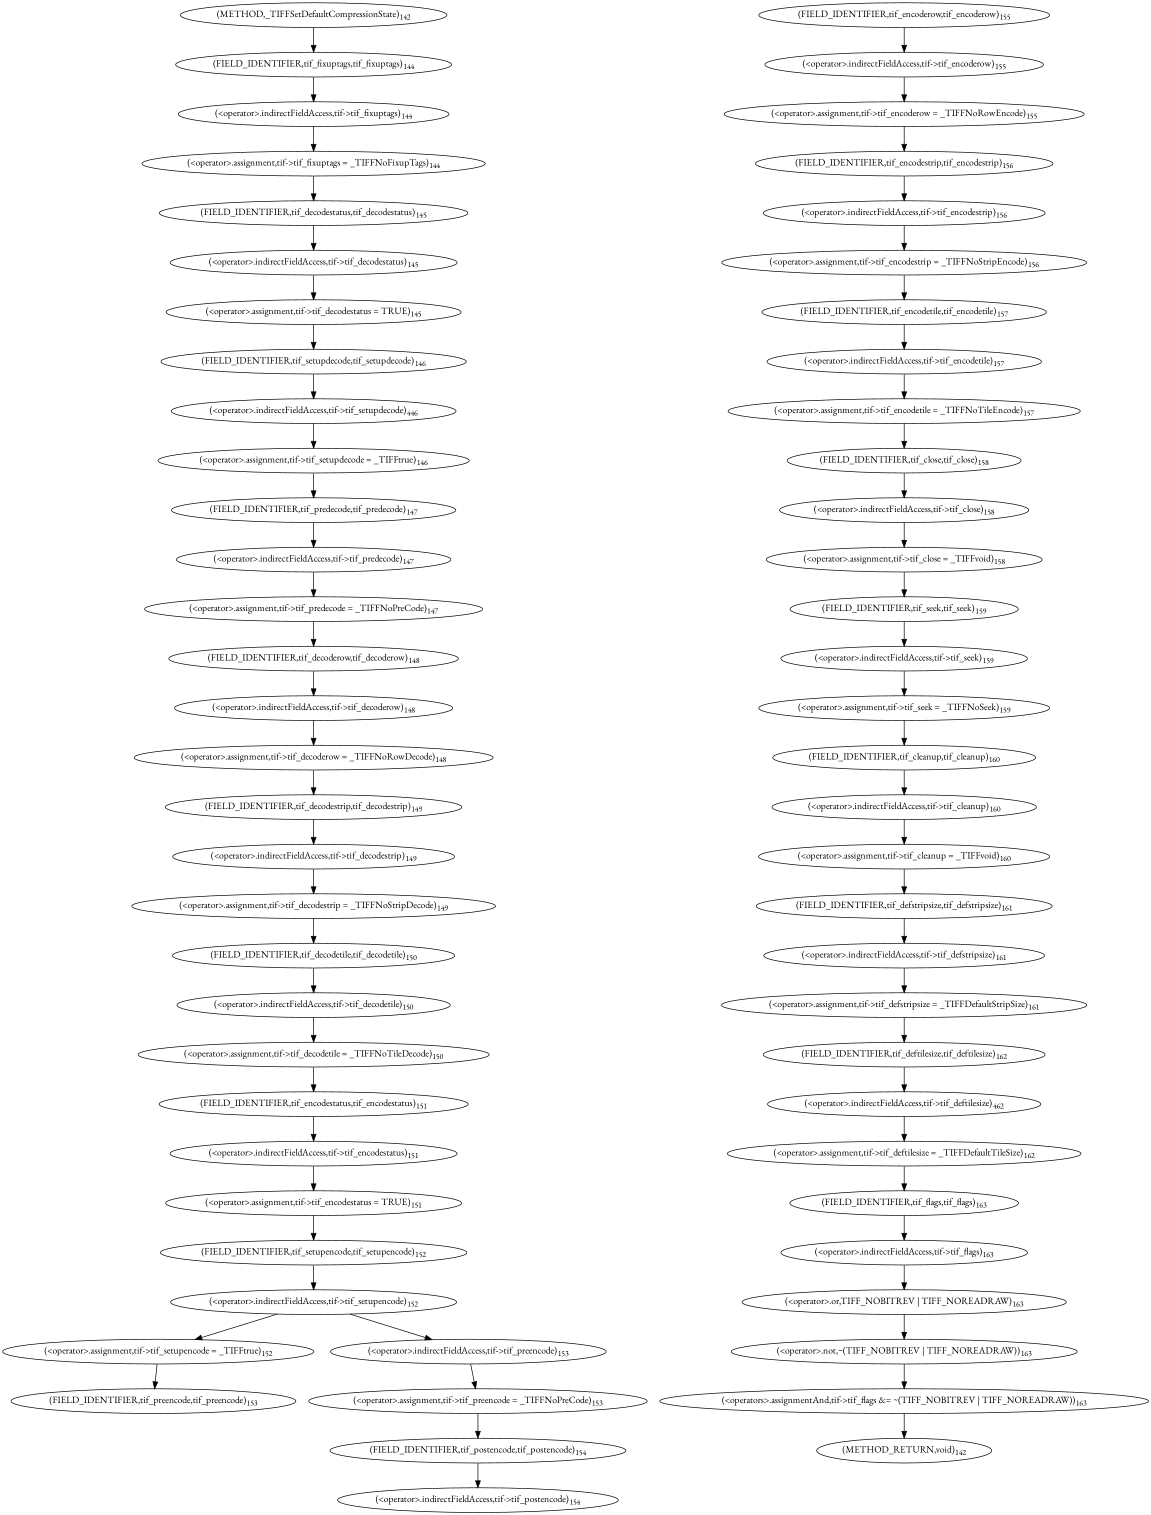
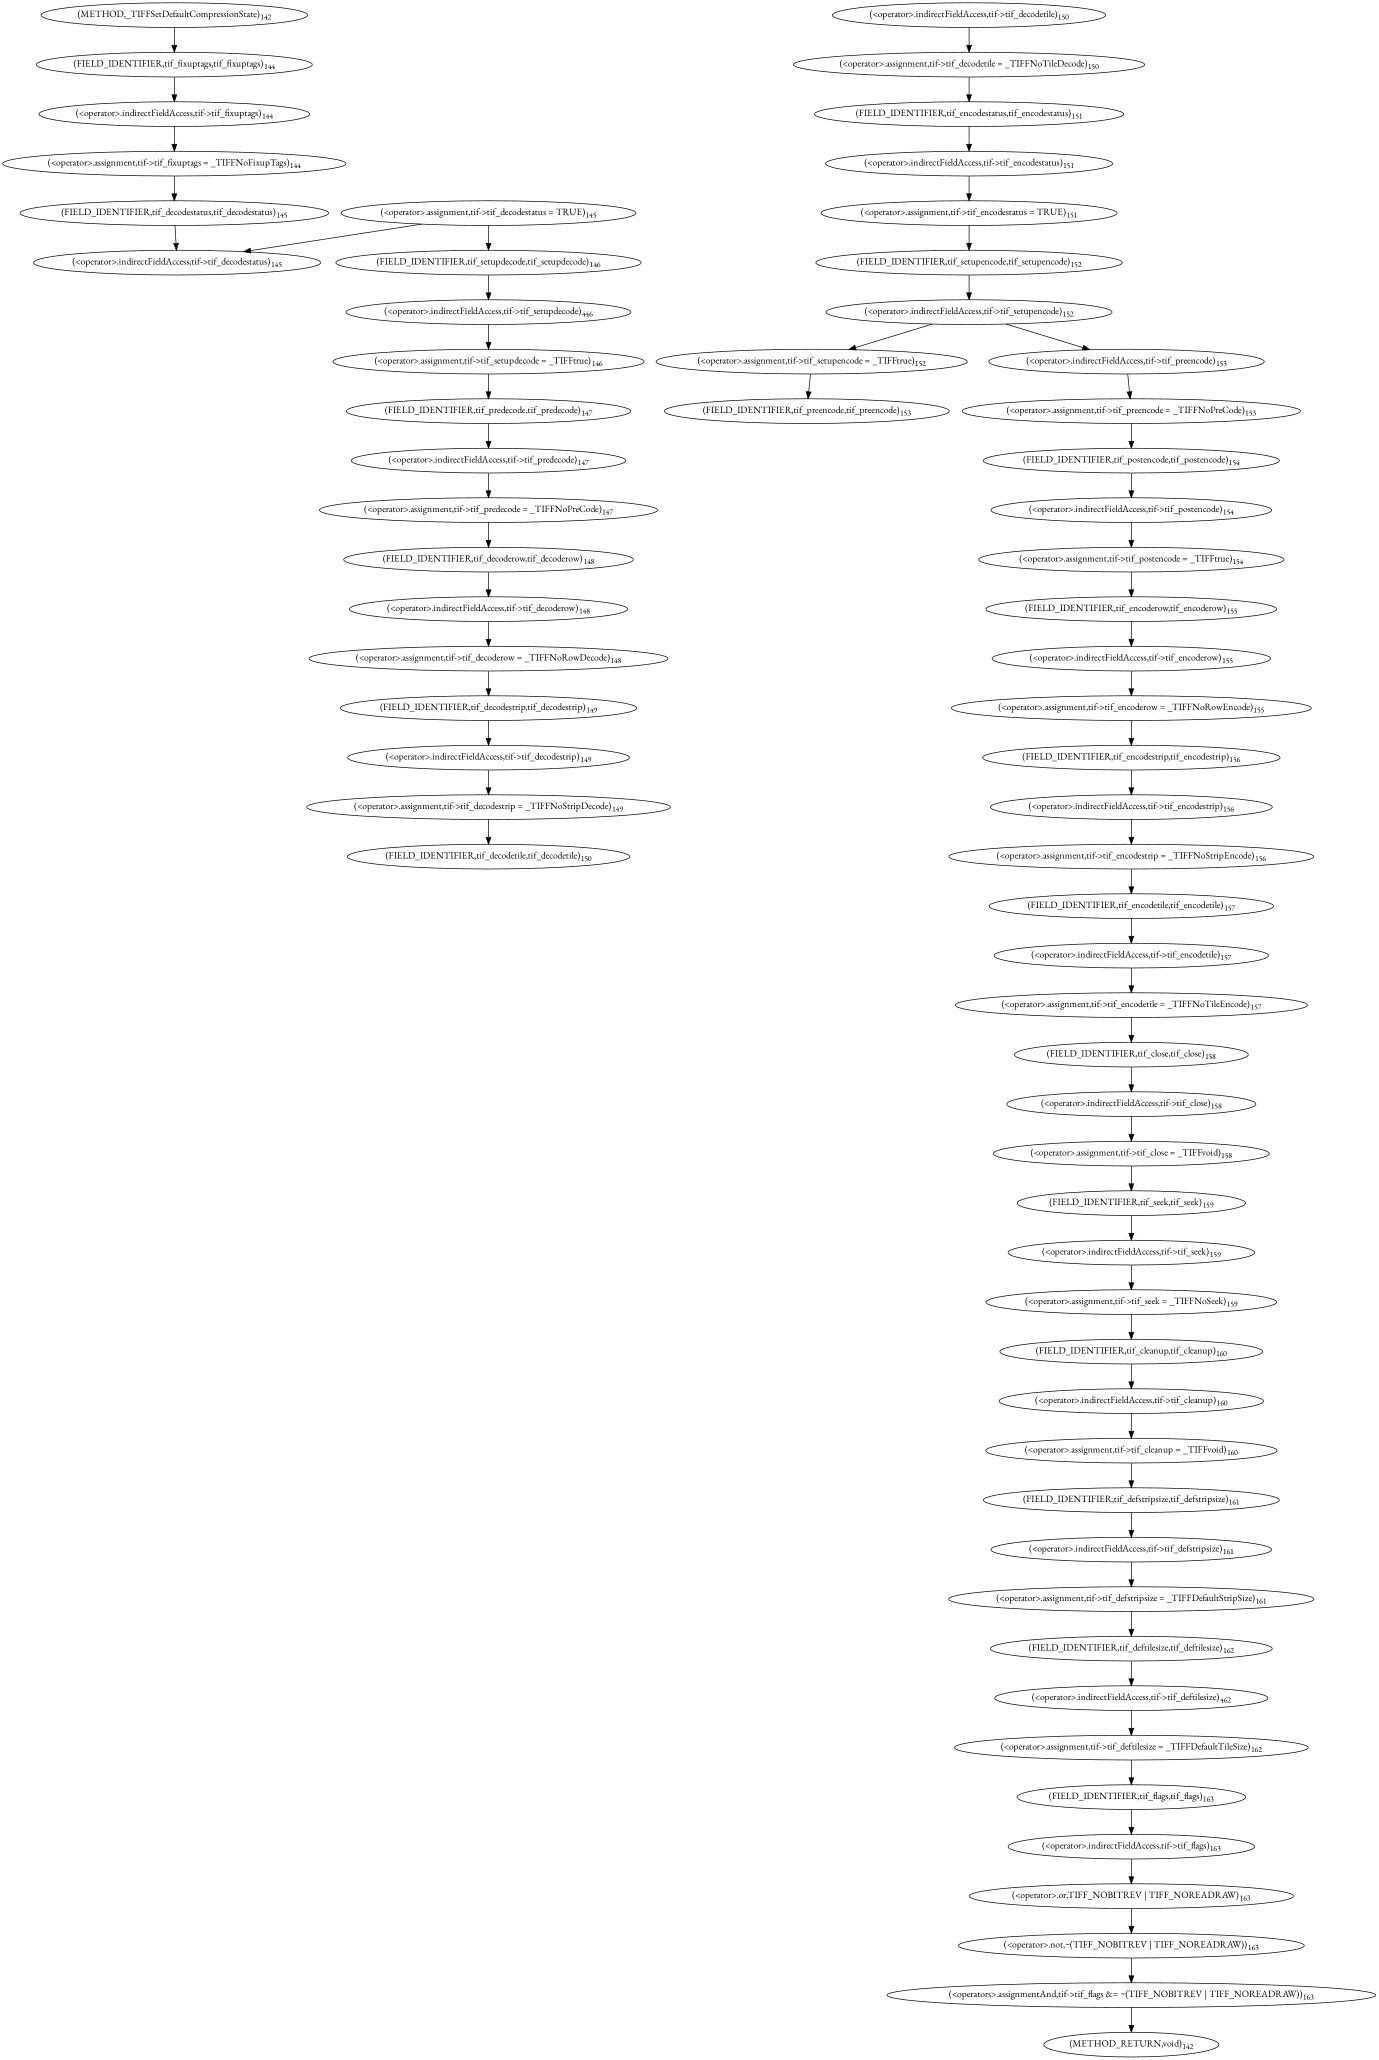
(314, 284) -> (336, 237)
none -> (1131, 560)
(314, 977) -> none
